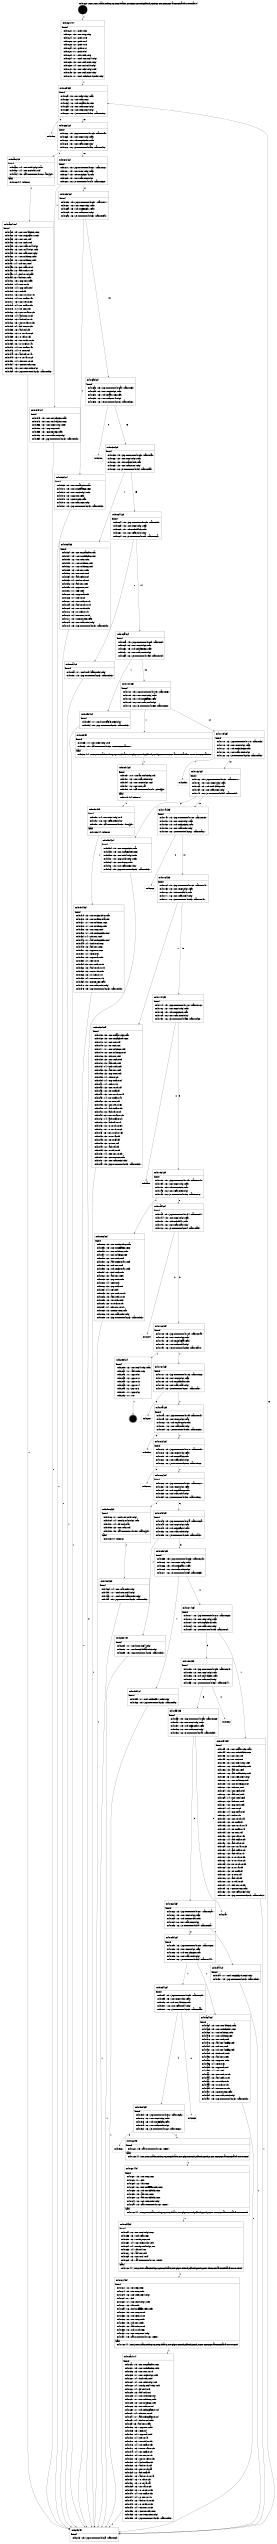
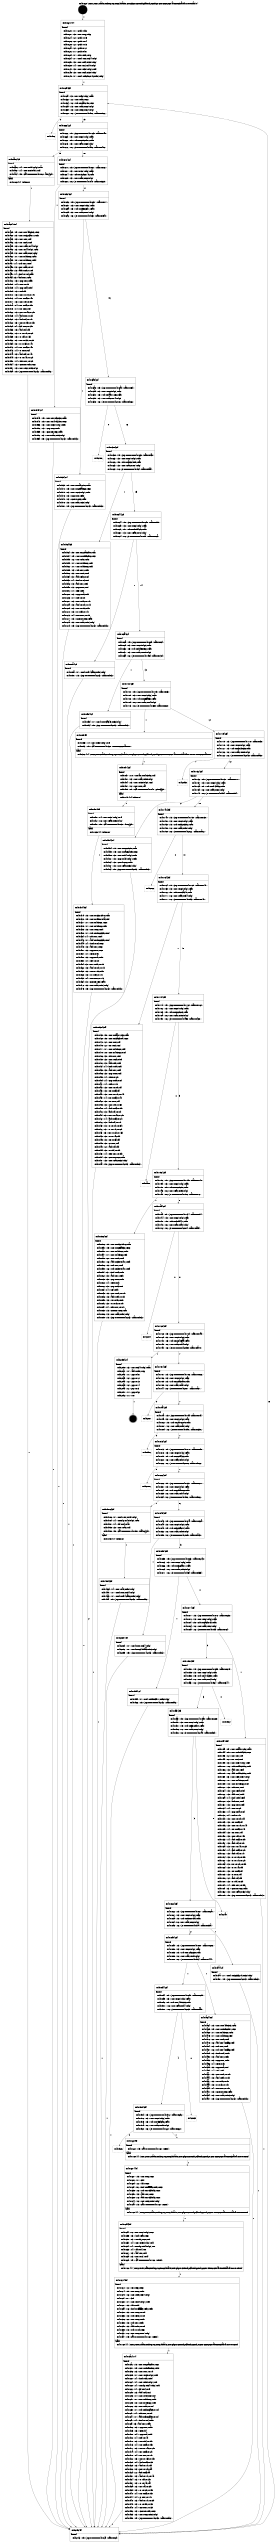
(59, 154) -> (60, 154)
